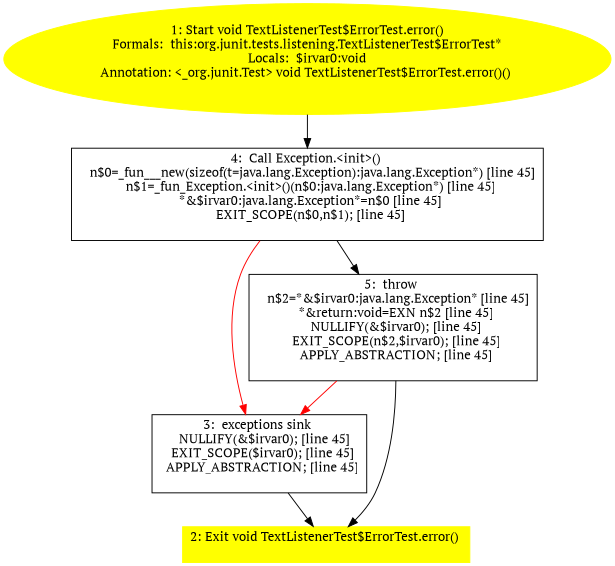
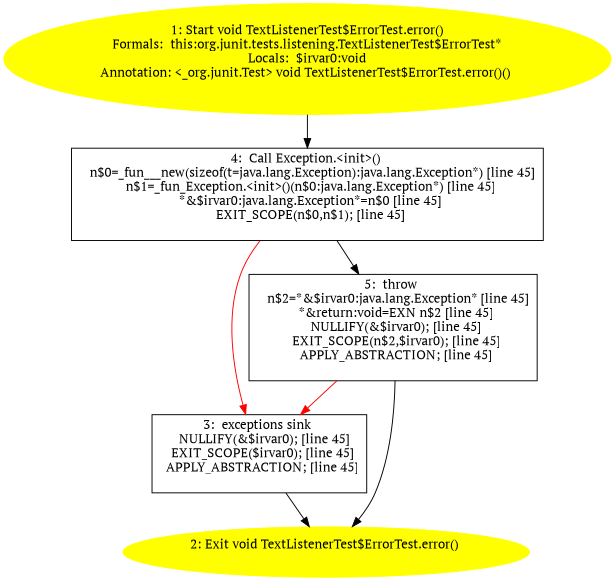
(326, 545) -> (326, 552)
